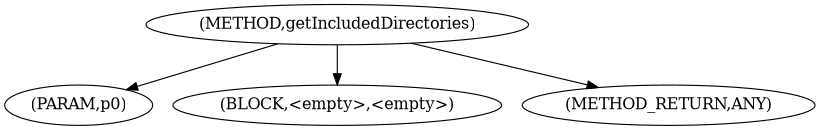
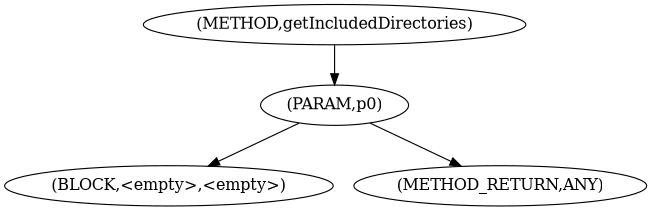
(337, 59) -> (259, 142)
(499, 64) -> (411, 142)
